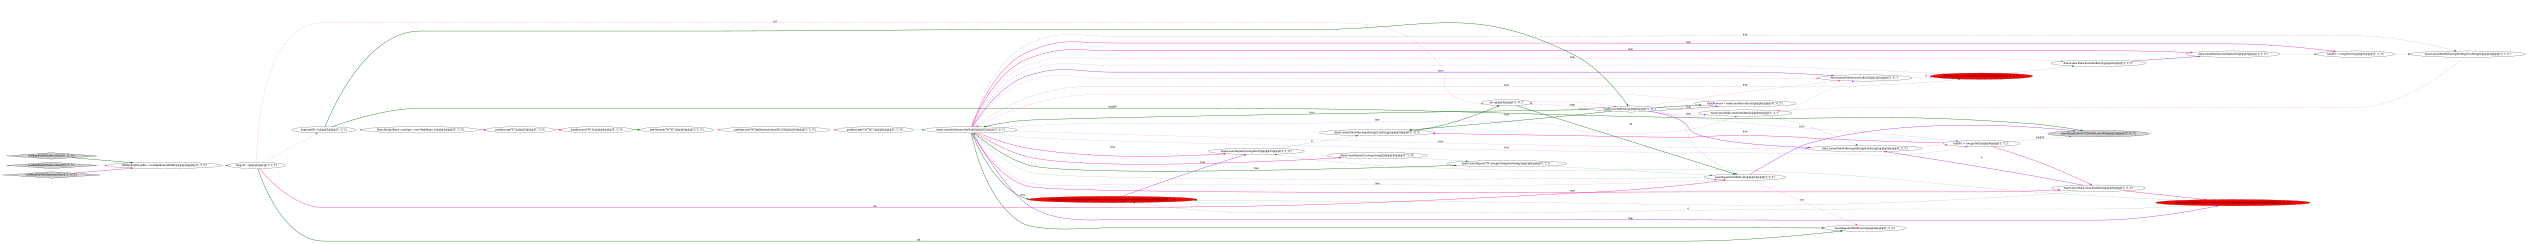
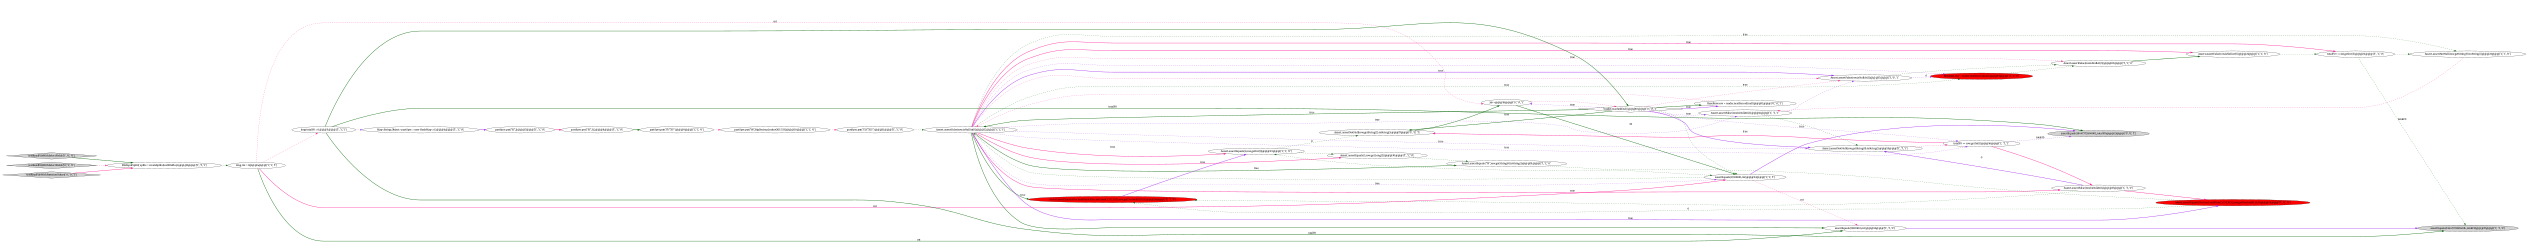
(2165, 59) -> (2165, 59)
none -> (1972, 69)
none -> (1315, 153)
none -> (2468, 228)
